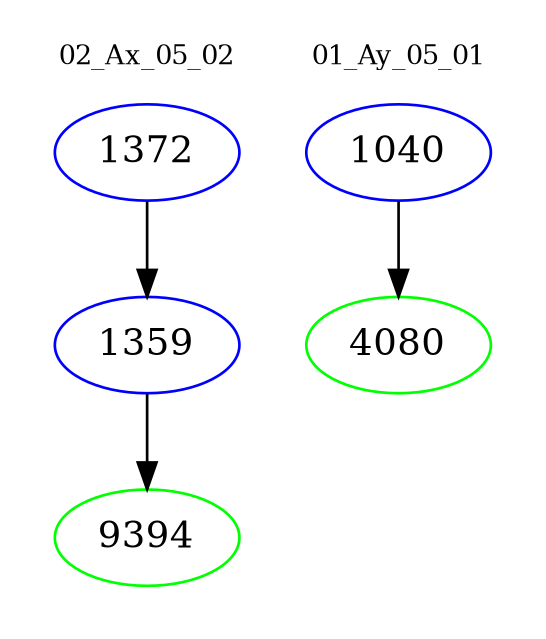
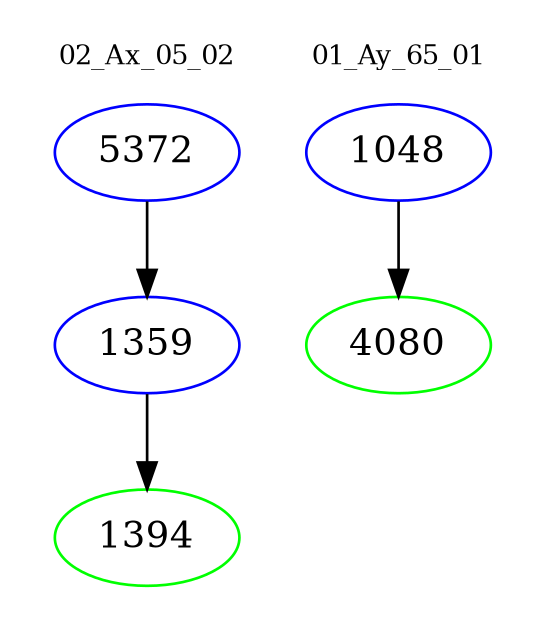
(399, 58) -> (399, 58)
(147, 152) -> (147, 152)
(399, 152) -> (399, 152)
(147, 538) -> (147, 538)
